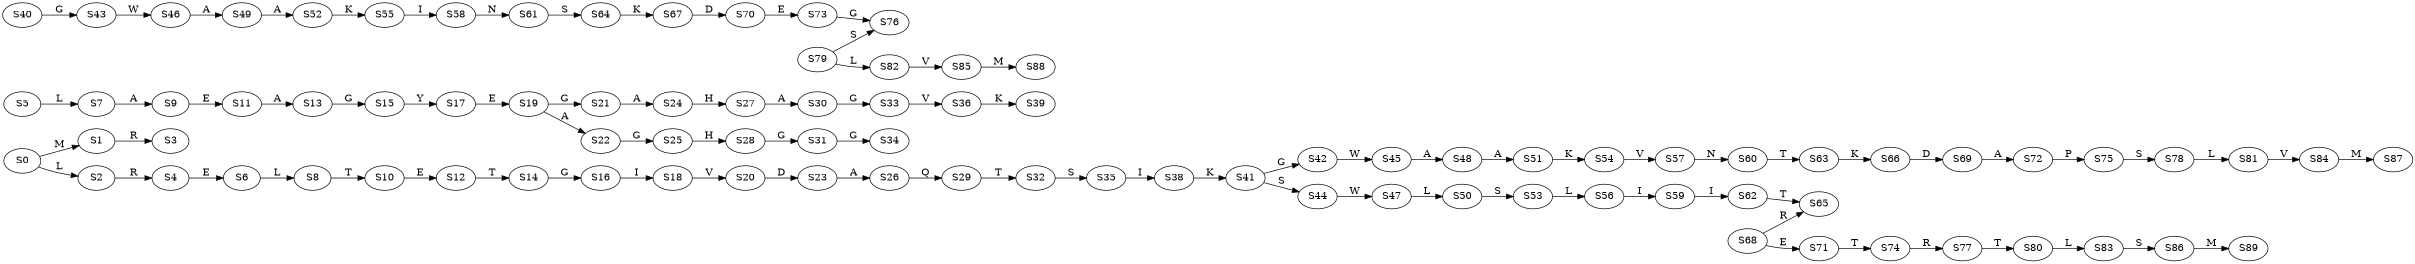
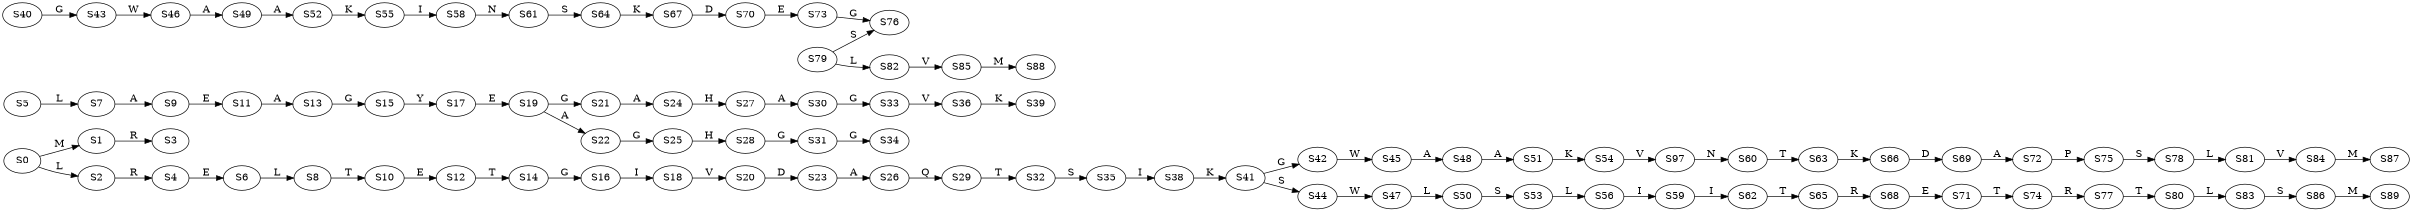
(1675, 160) -> (1675, 160)
(1780, 224) -> (1850, 197)
